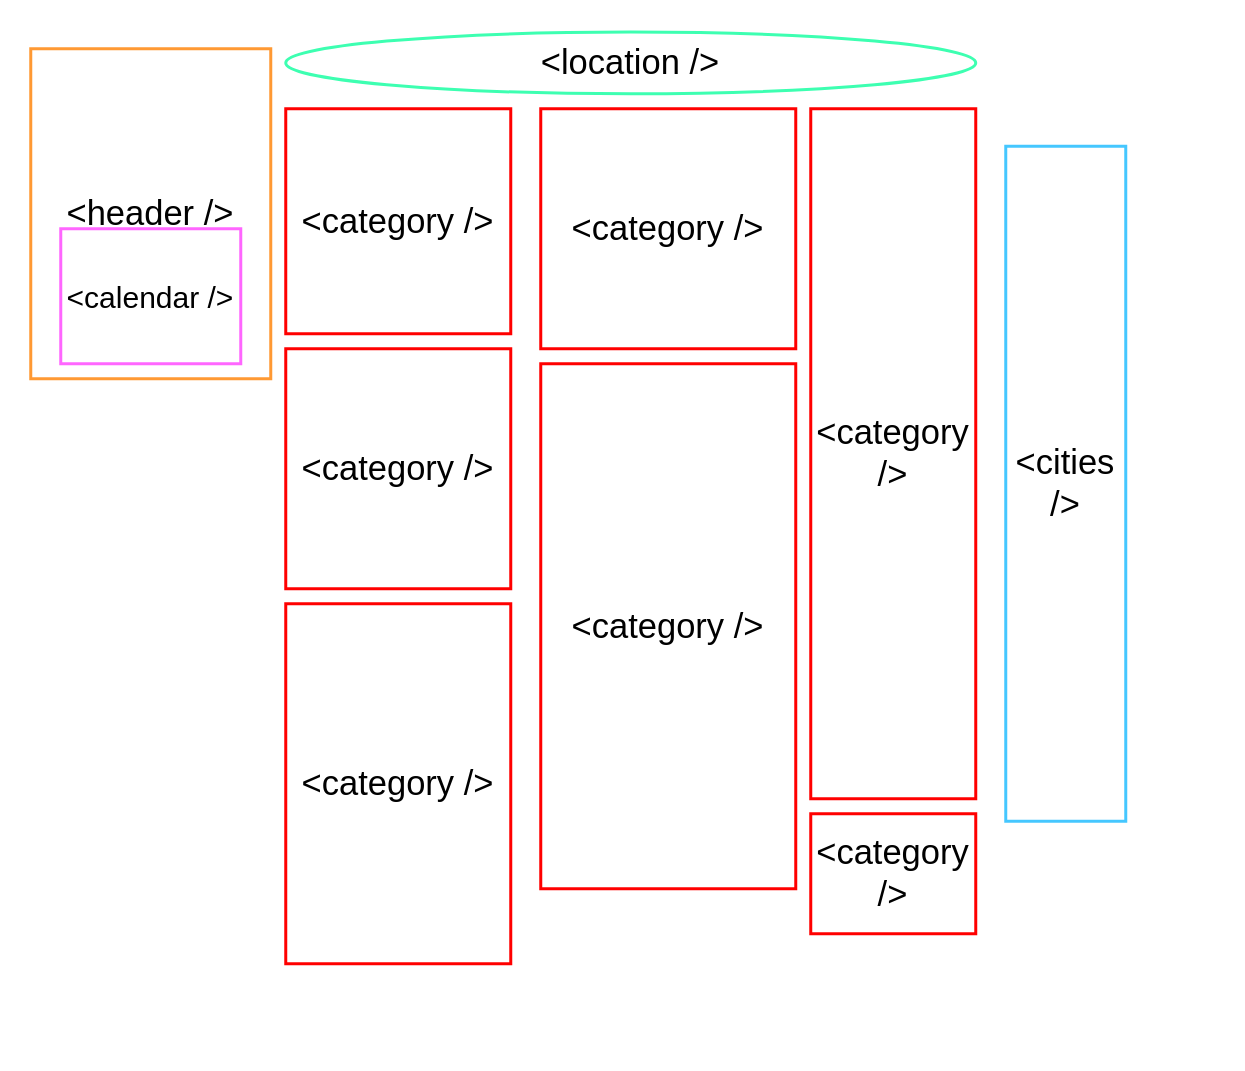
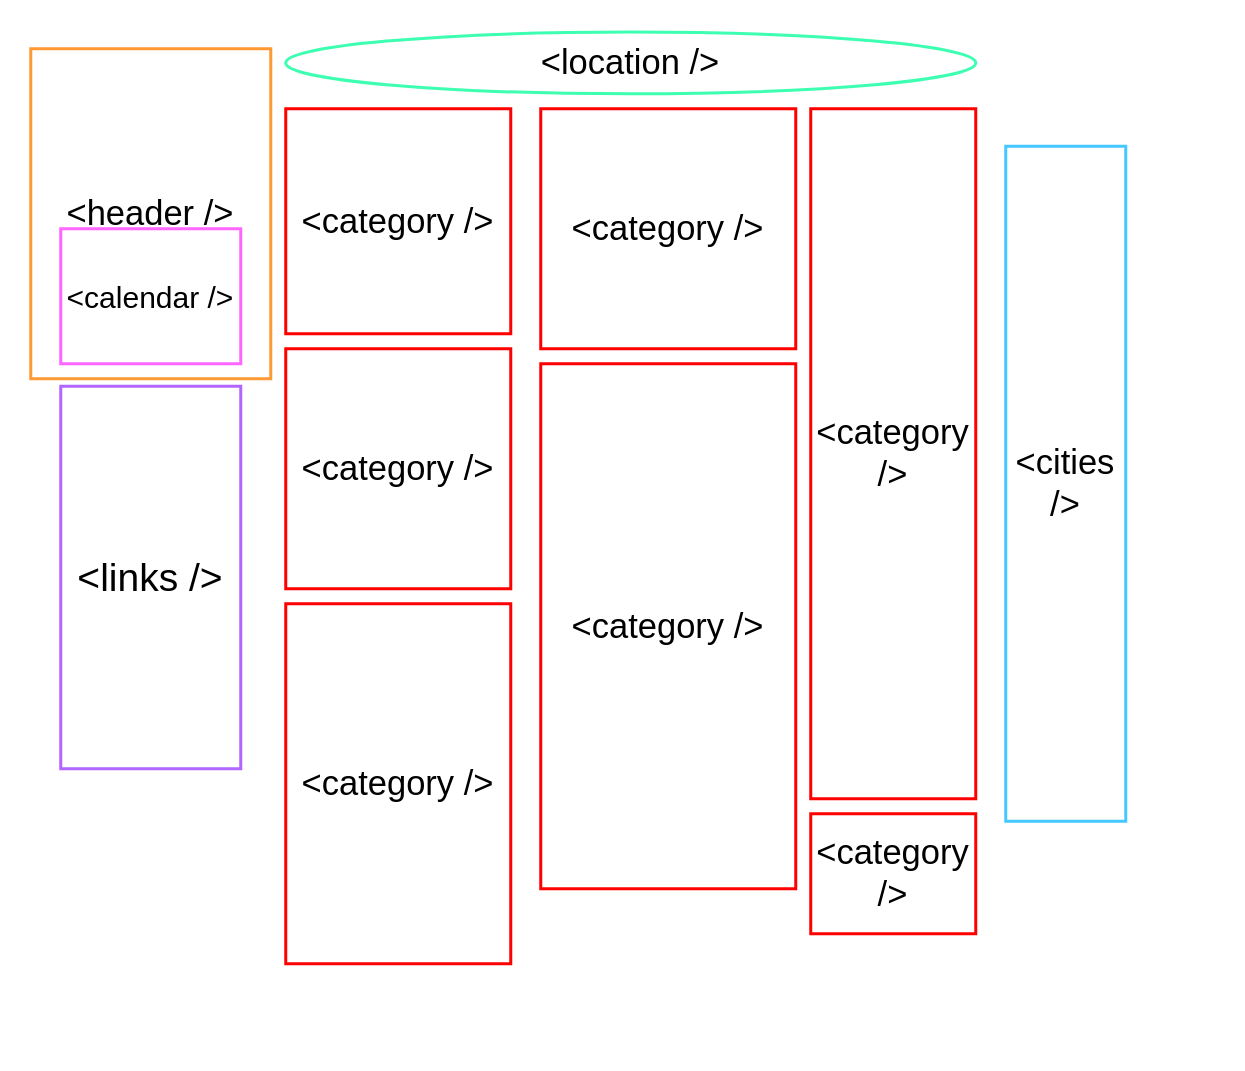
none -> (151, 578)
